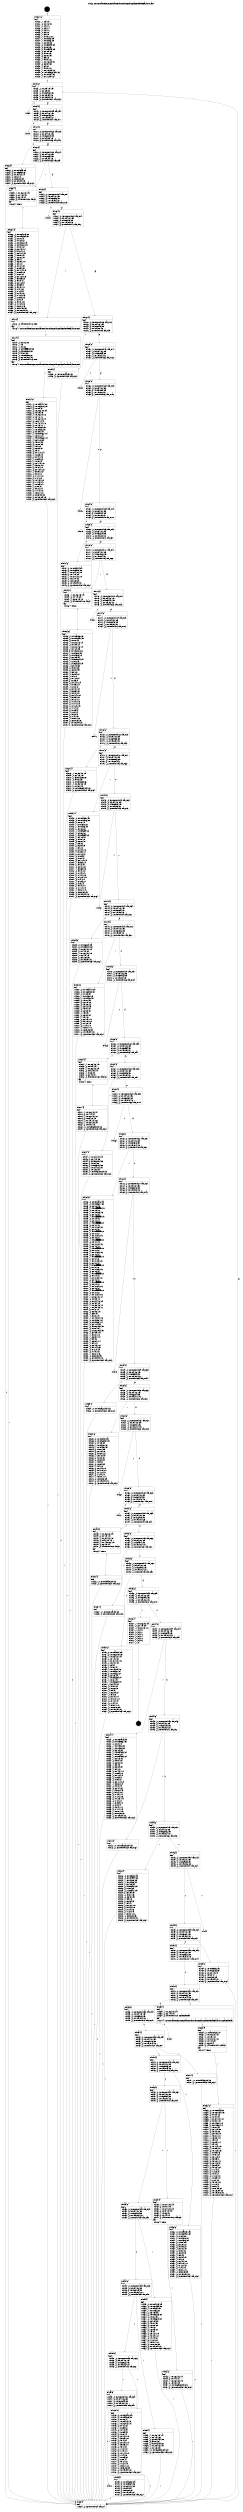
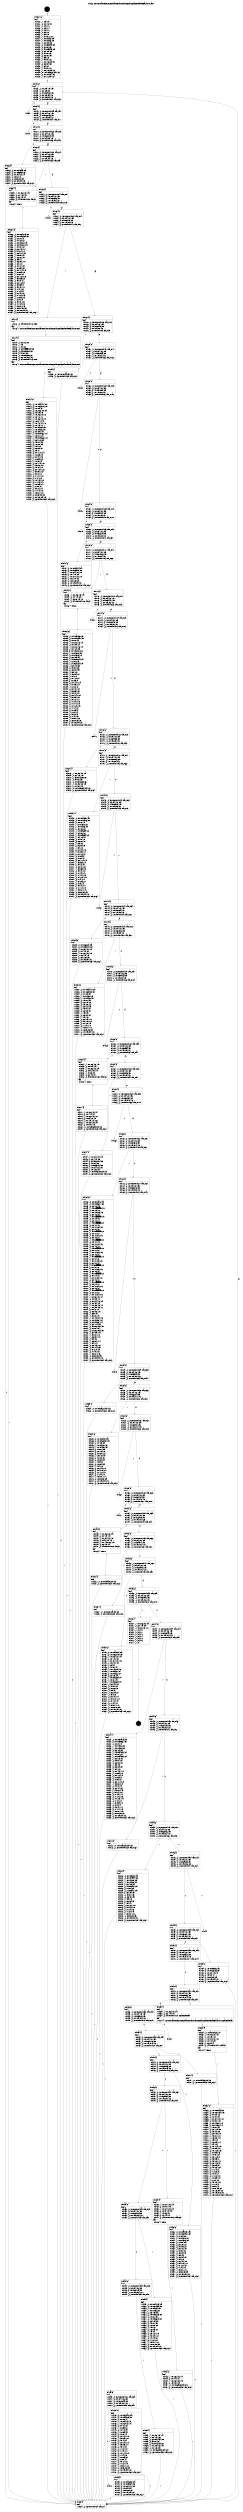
(123, 2360) -> none
